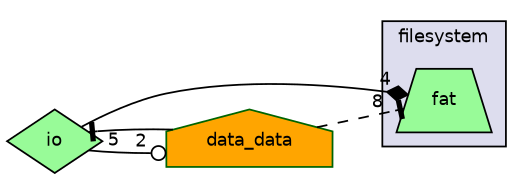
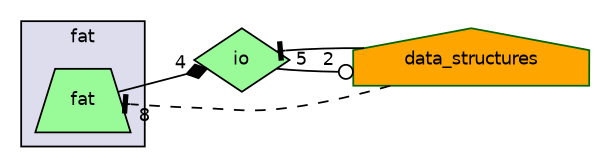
(444, 38) -> (83, 38)
(231, 85) -> (156, 82)
(249, 141) -> (471, 60)
